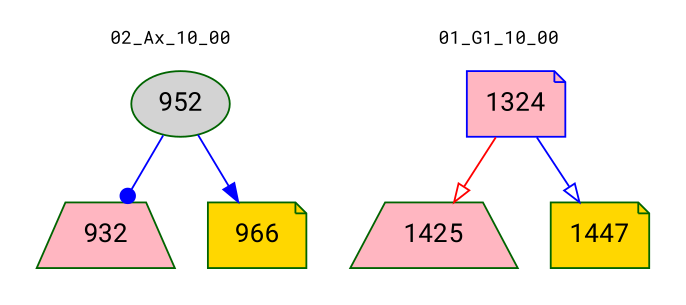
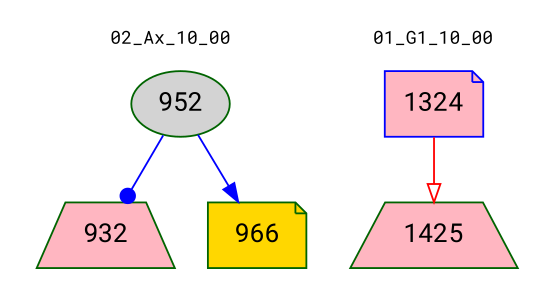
(600, 235) -> none
